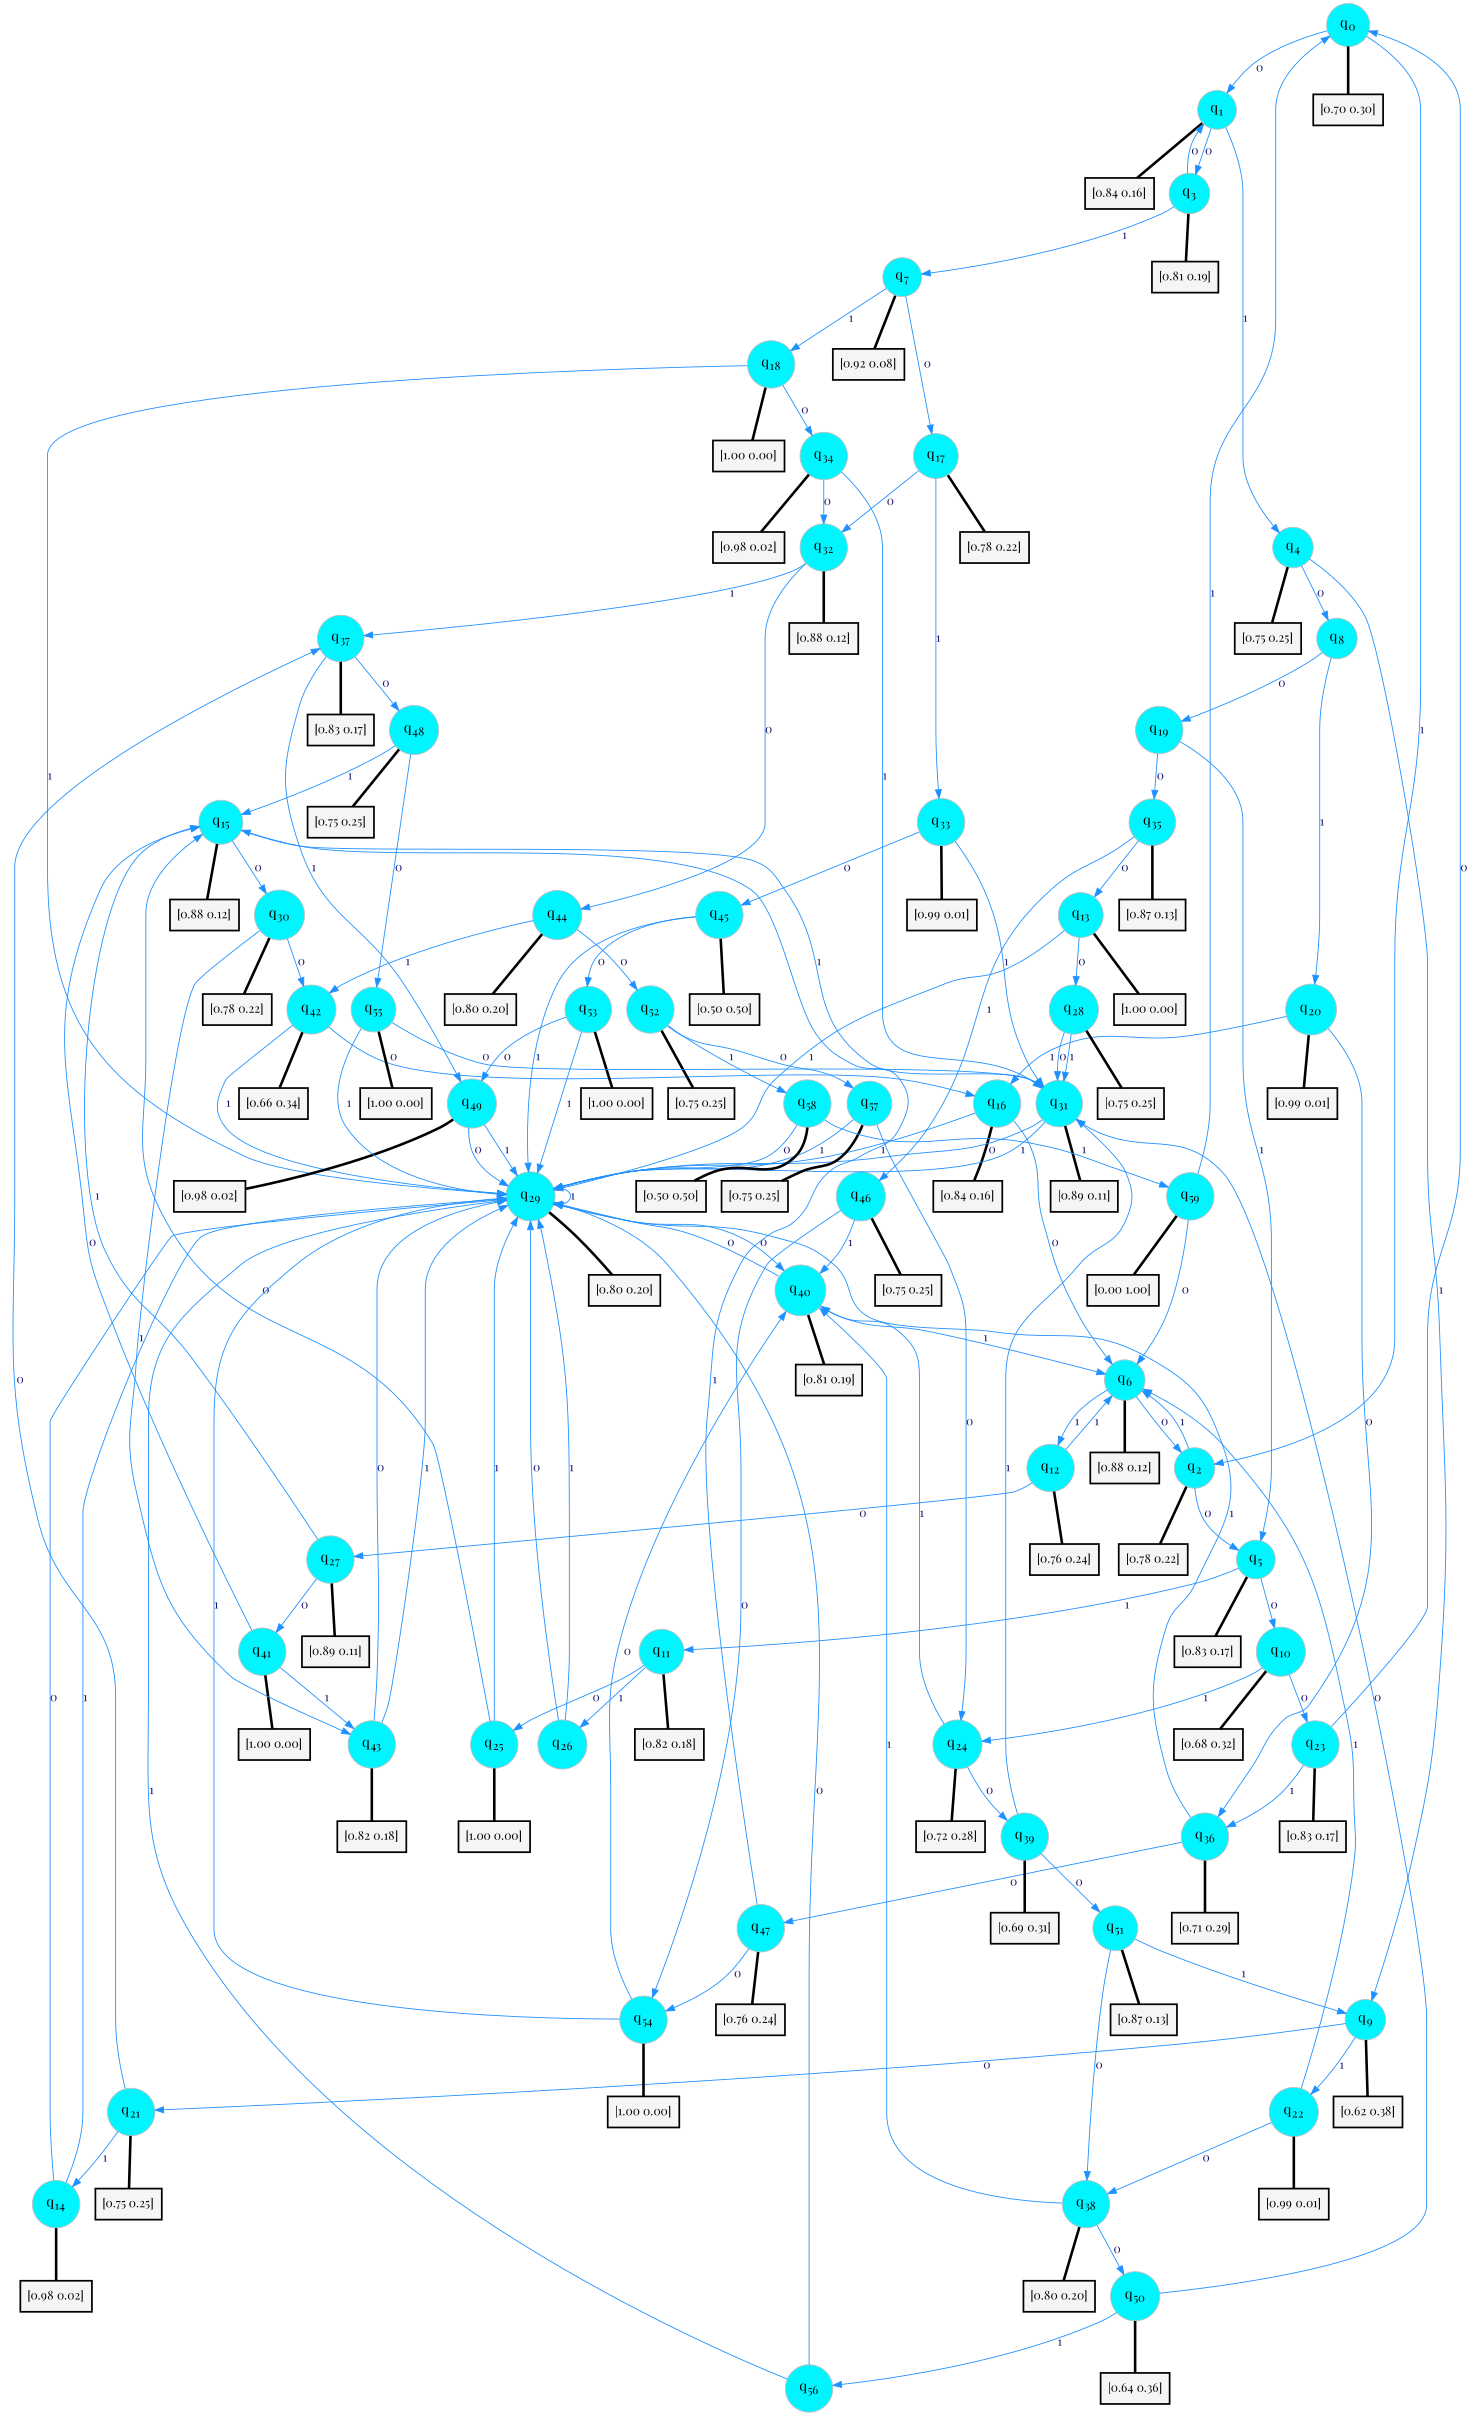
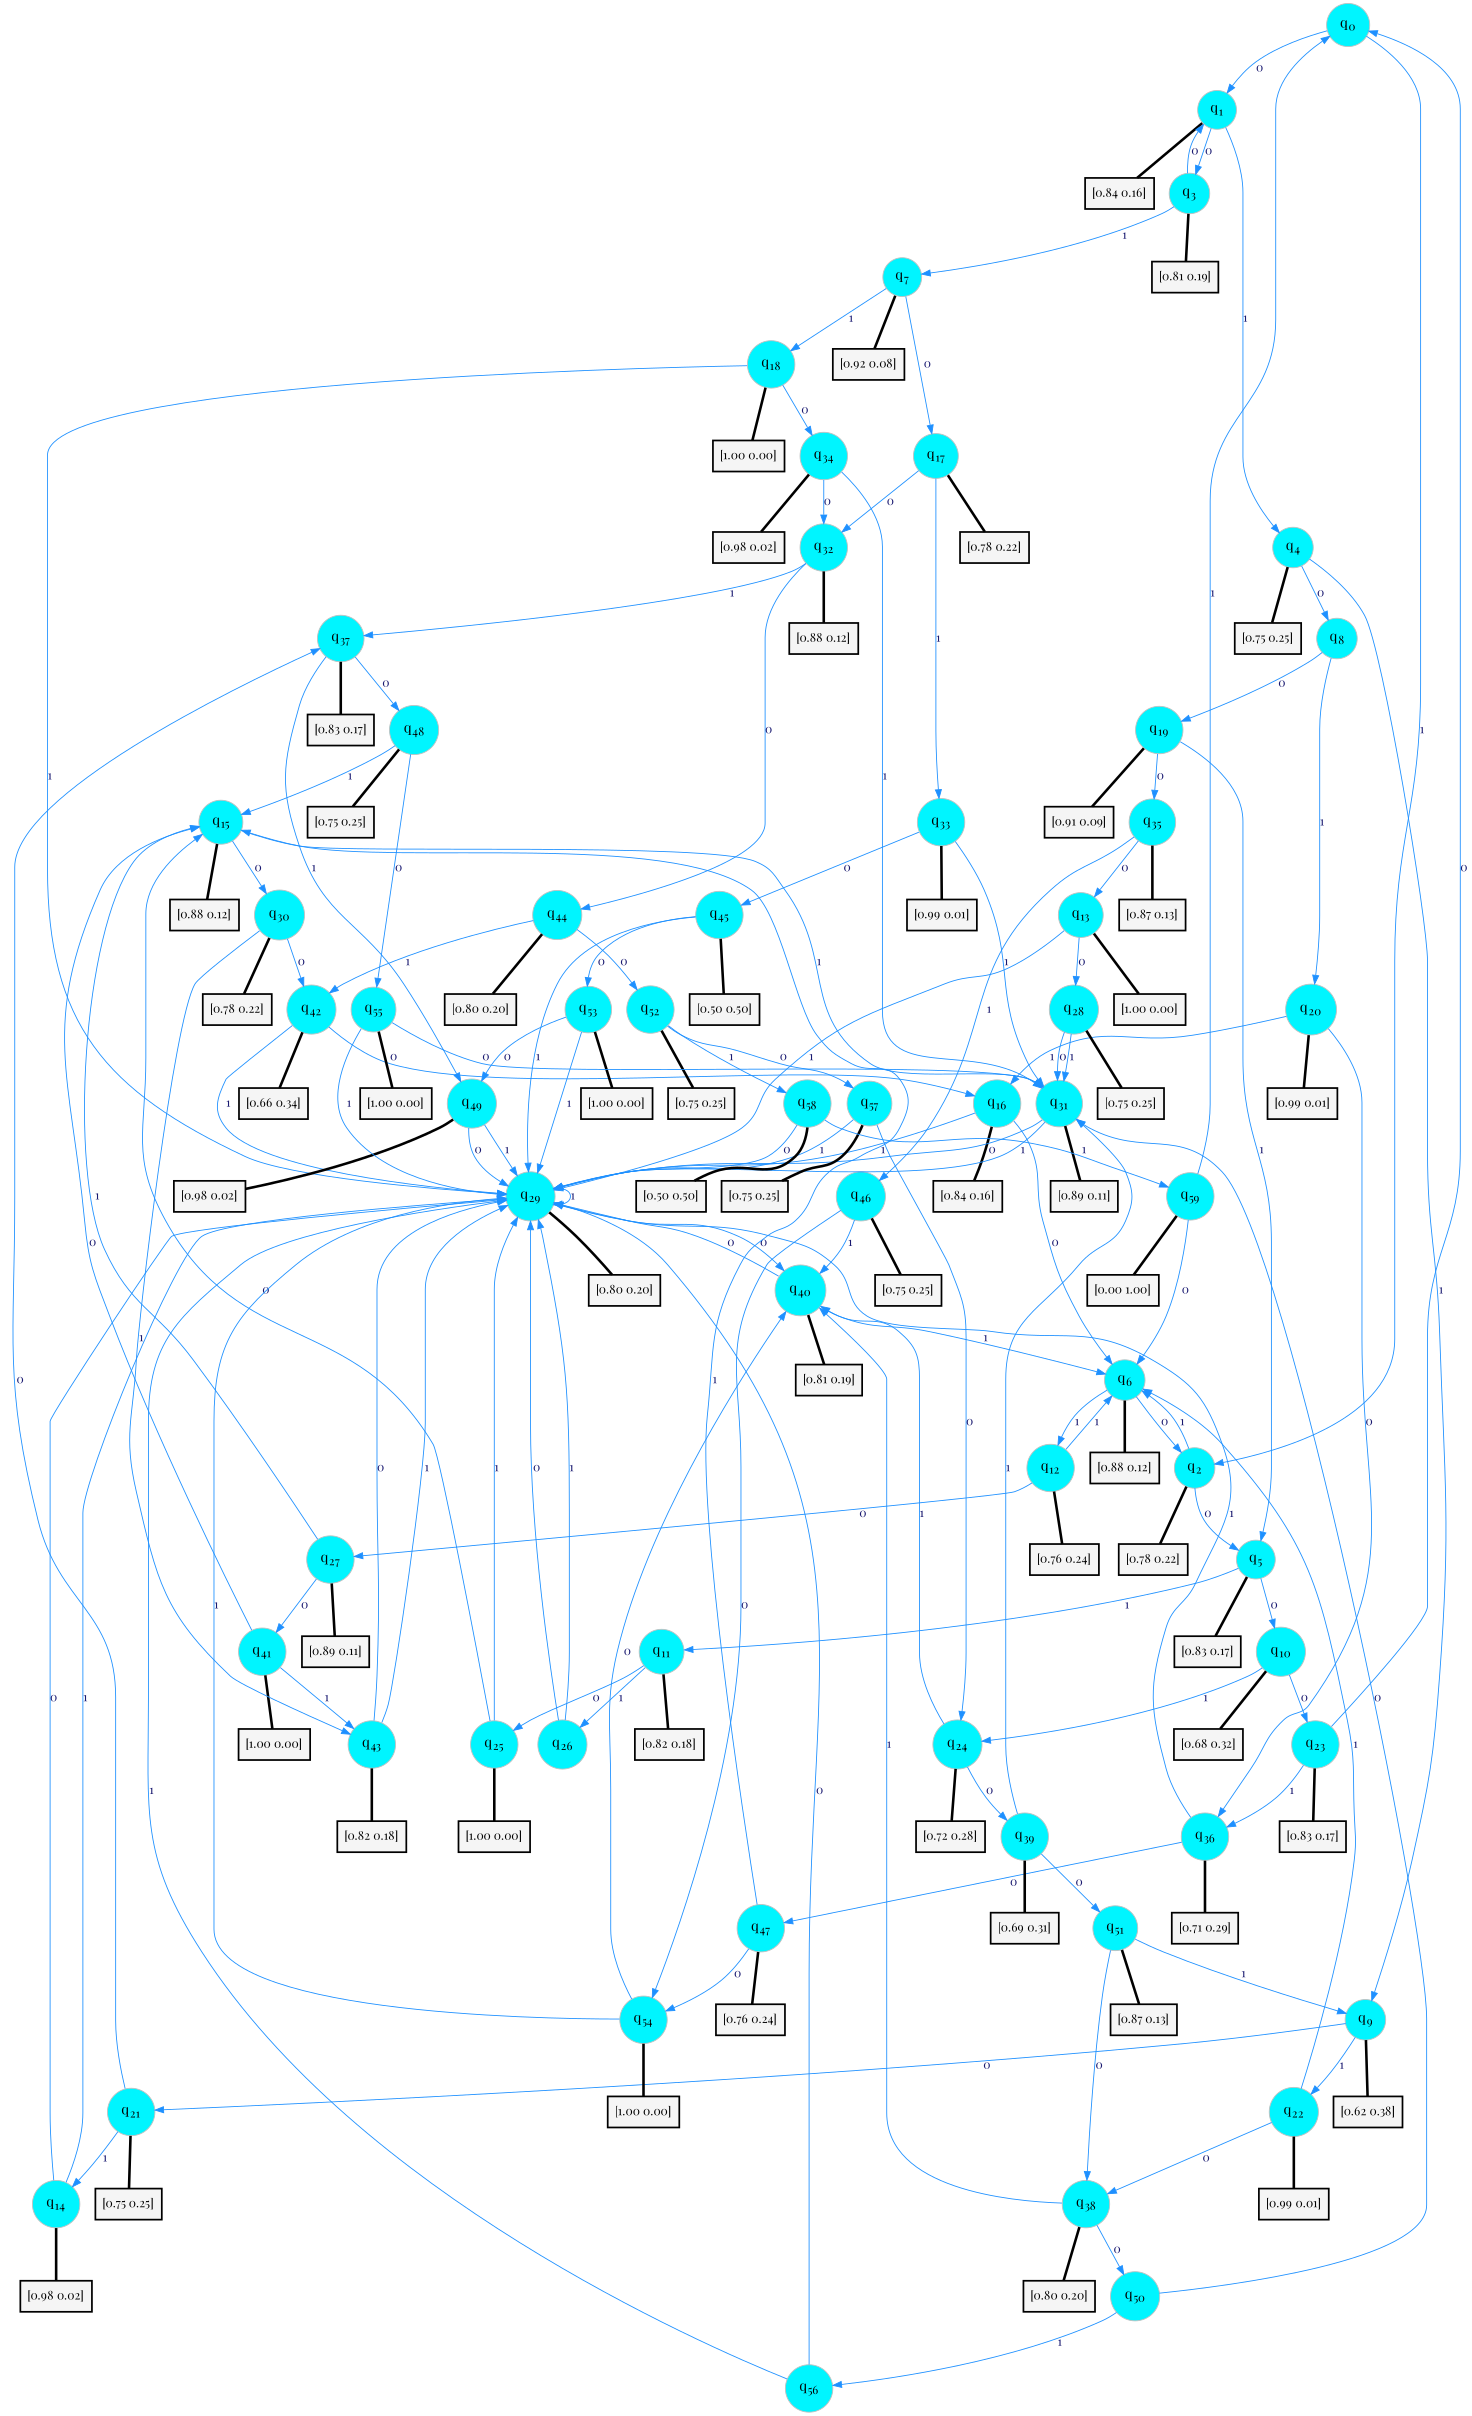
(1348, 110) -> none
none -> (1079, 822)
(1135, 2388) -> none
